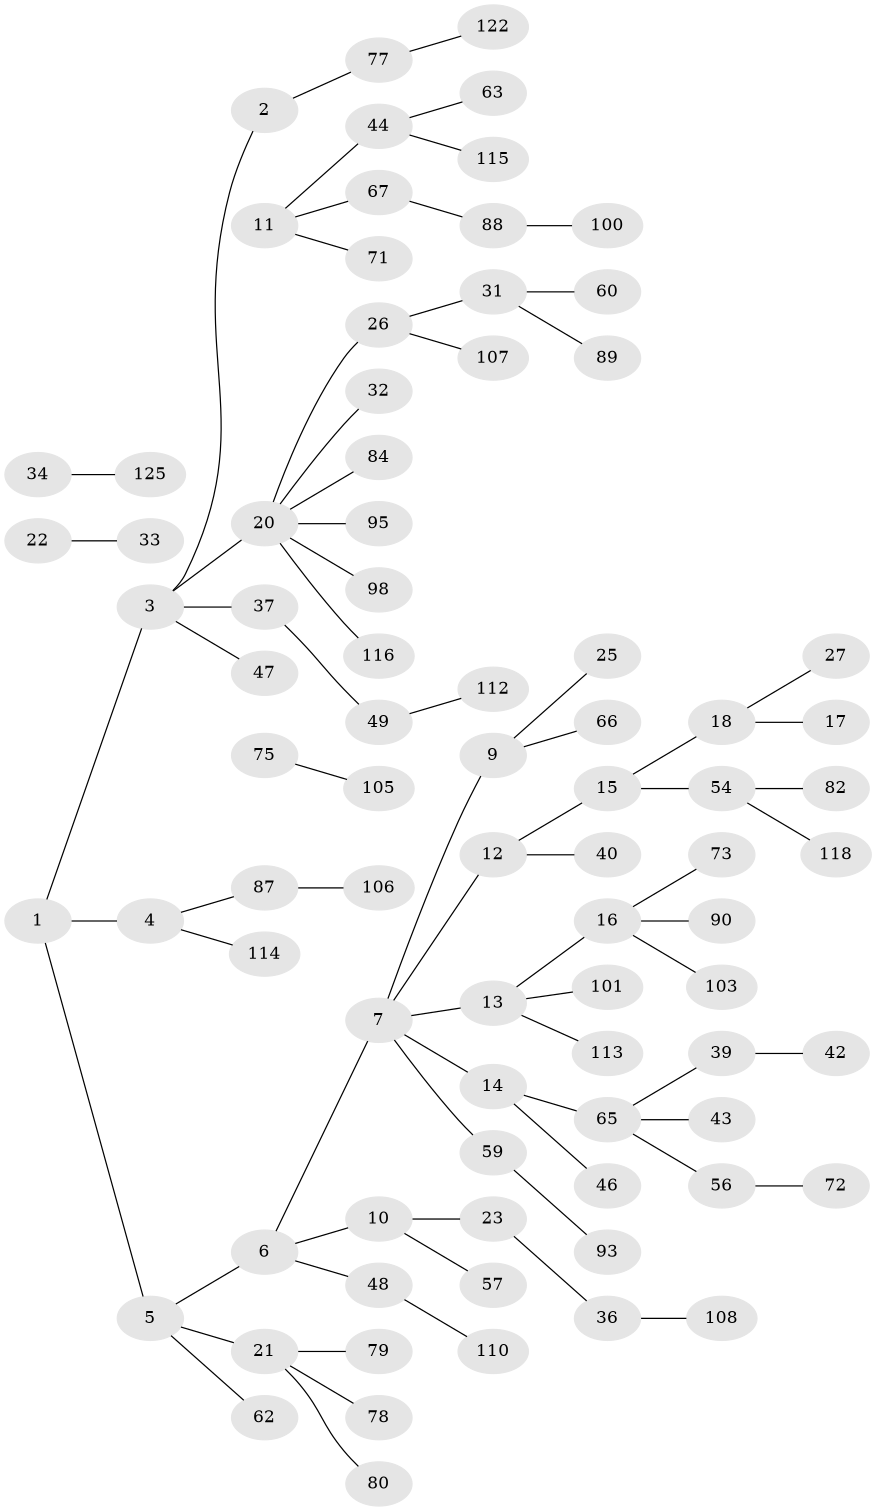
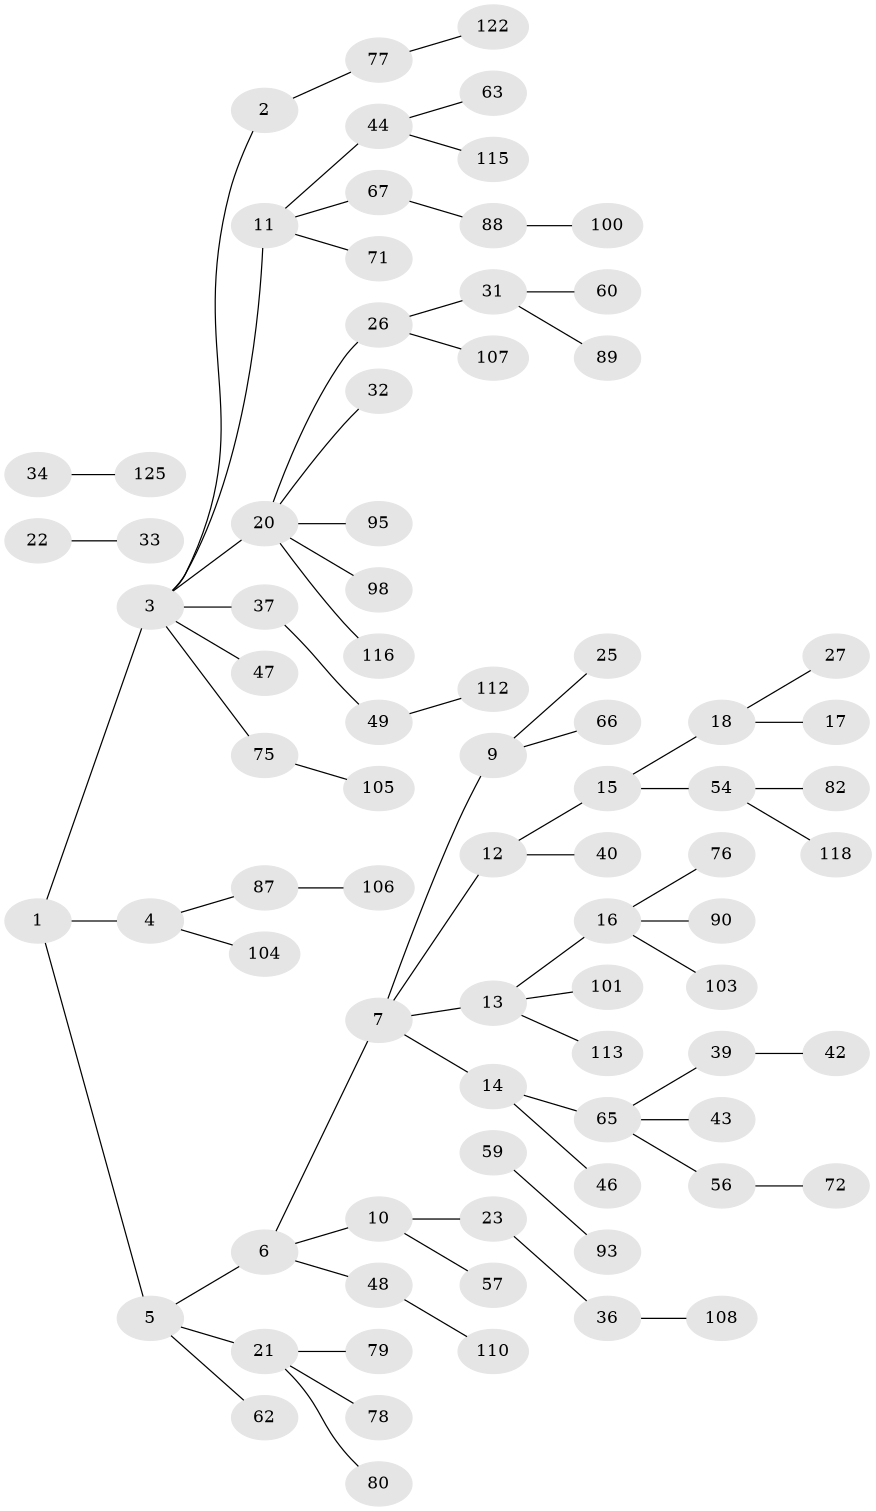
none -> (239, 426)
(379, 457) -> none
none -> (207, 681)
(722, 855) -> (722, 855)
(265, 954) -> (265, 954)
(432, 1089) -> none
